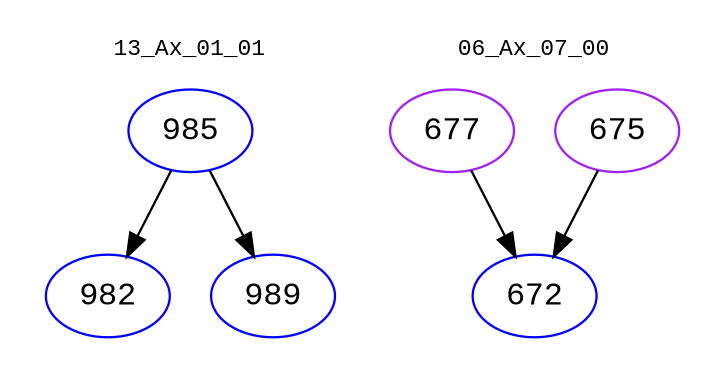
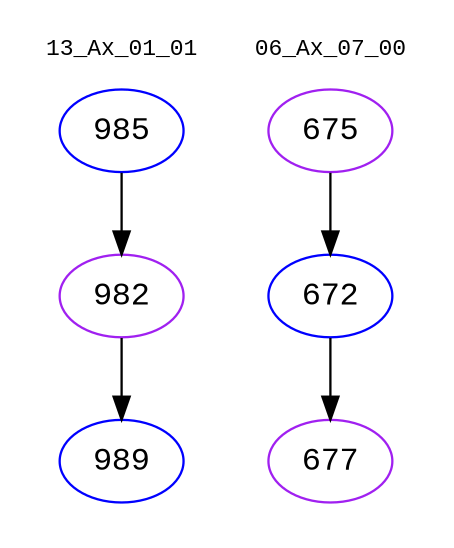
(226, 203) -> (122, 367)
(488, 203) -> (330, 367)
(108, 296) -> (122, 296)
